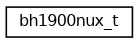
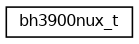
(69, 22) -> (69, 22)
